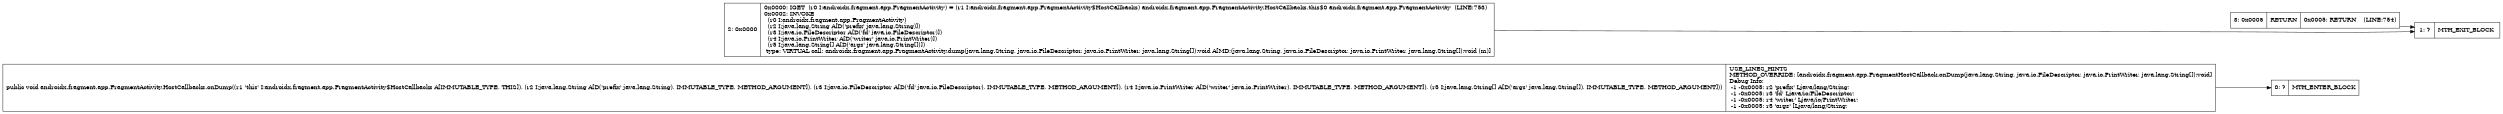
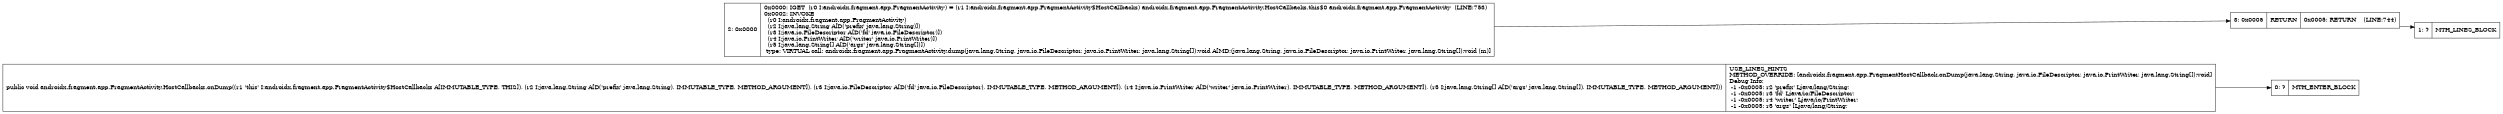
(2350, 20) -> (2350, 20)
(2466, 30) -> (2466, 30)
(1952, 32) -> (1860, 24)
